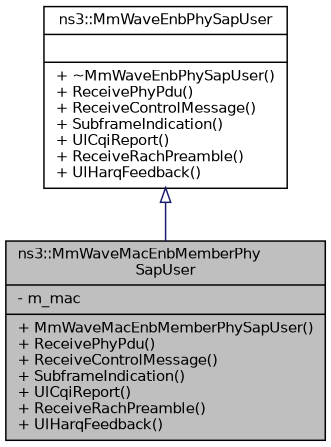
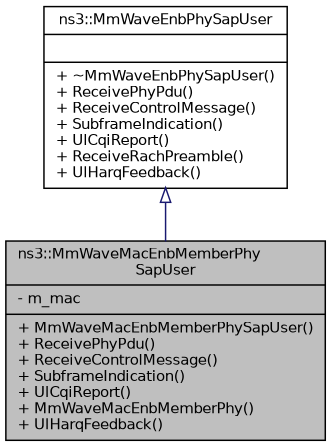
(112, 409) -> (136, 409)
